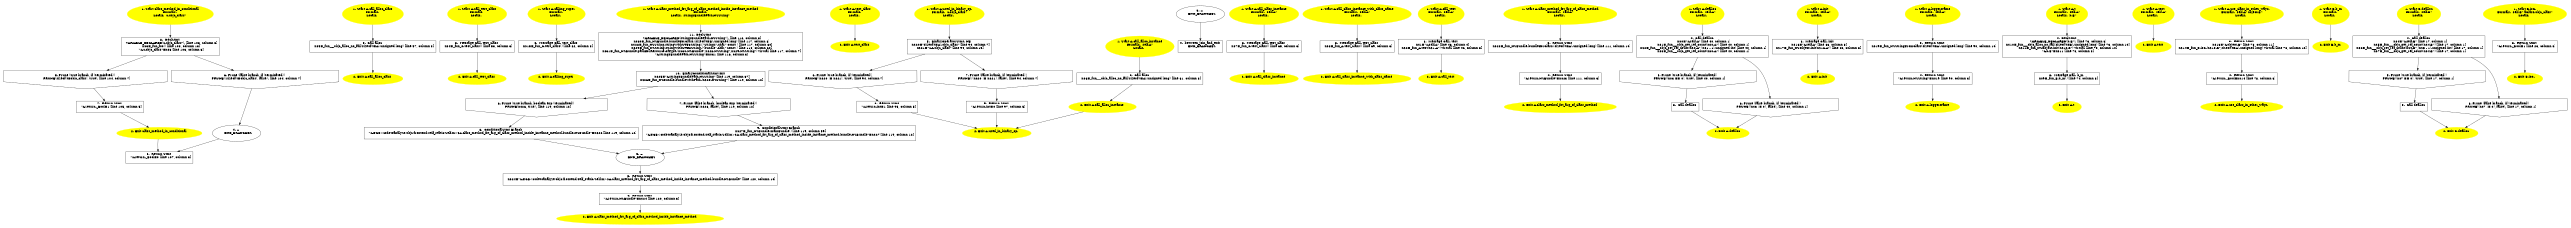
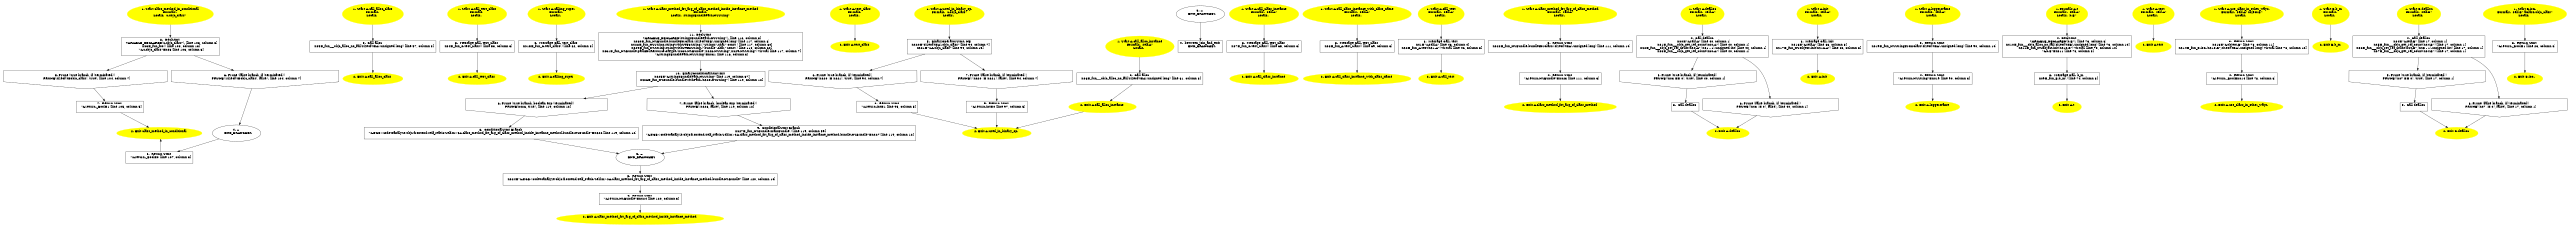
(2067, 14) -> (2067, 14)
(158, 144) -> (161, 147)
